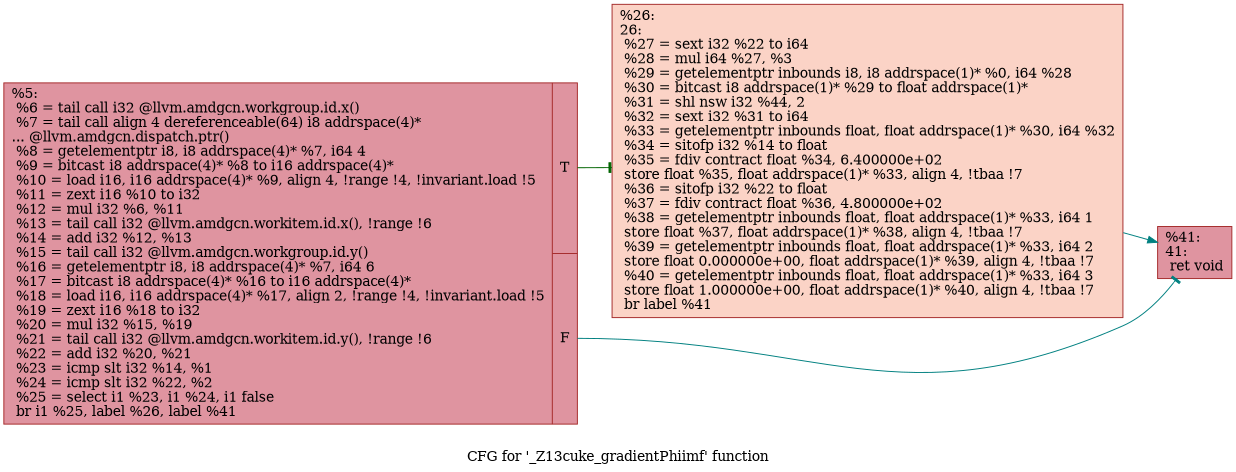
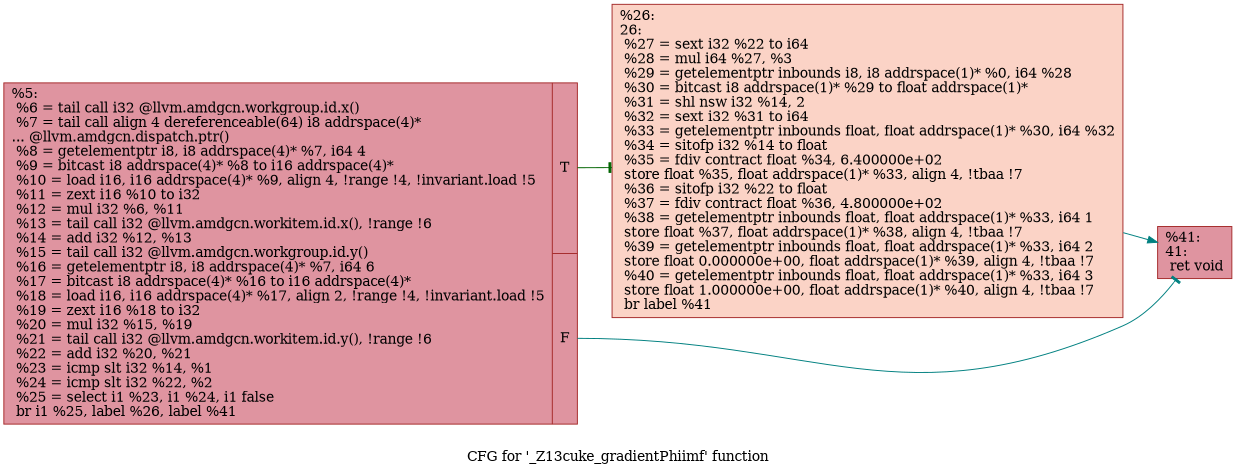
(713, 103) -> (713, 103)
